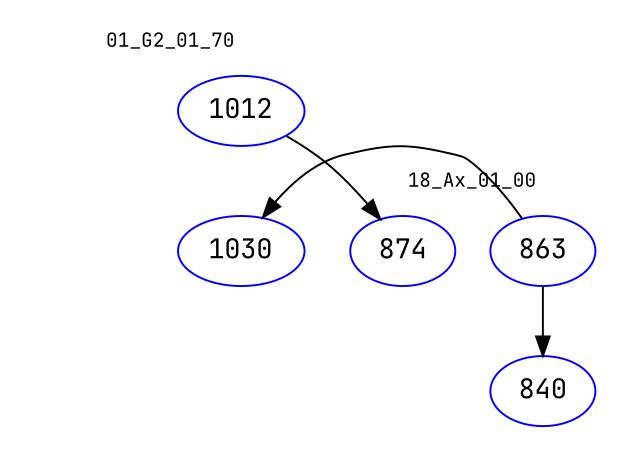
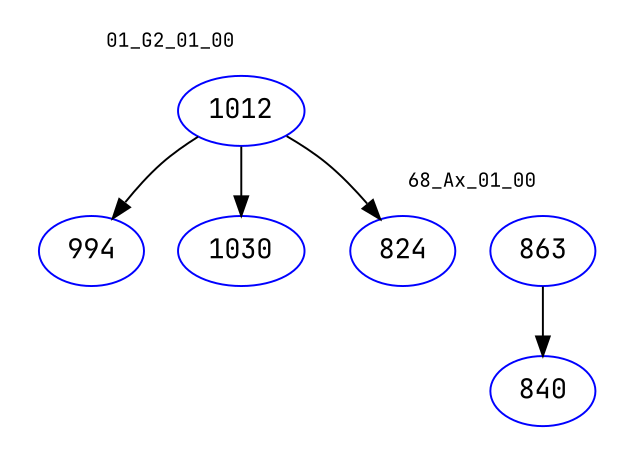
(171, 42) -> (171, 42)
(404, 146) -> (241, 171)
(473, 182) -> (473, 182)
none -> (91, 251)
(403, 251) -> (403, 251)
